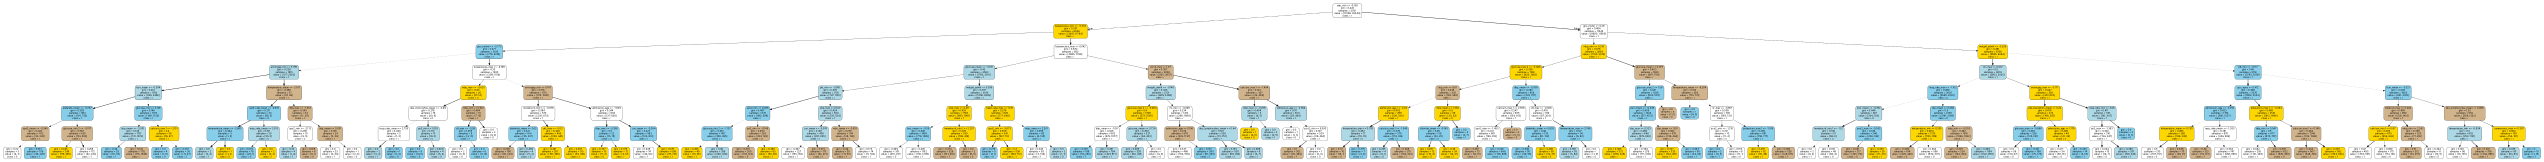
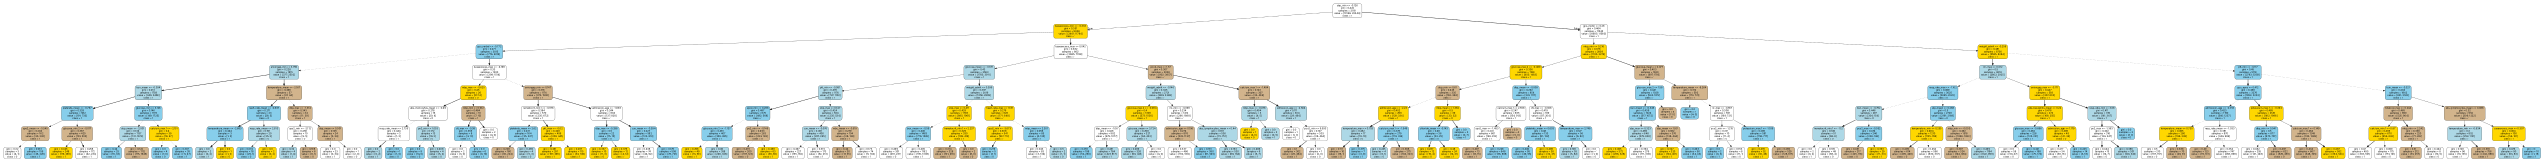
(668, 153) -> (668, 153)
(818, 153) -> (818, 153)
(1012, 153) -> none
